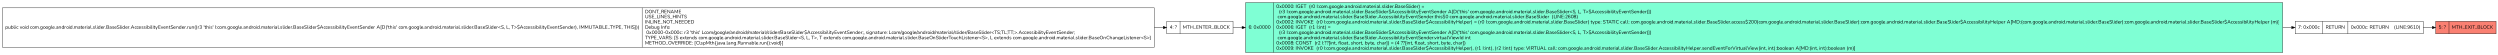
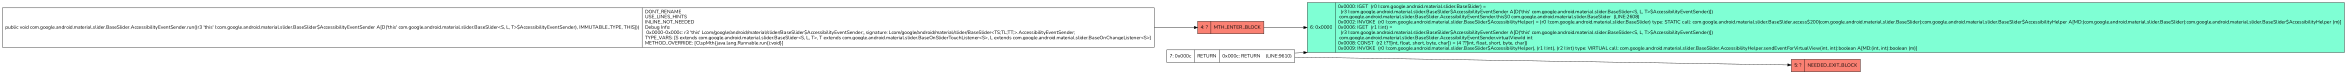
(2473, 27) -> (1832, 65)
(1200, 28) -> (1231, 28)
(2287, 28) -> (1299, 53)
